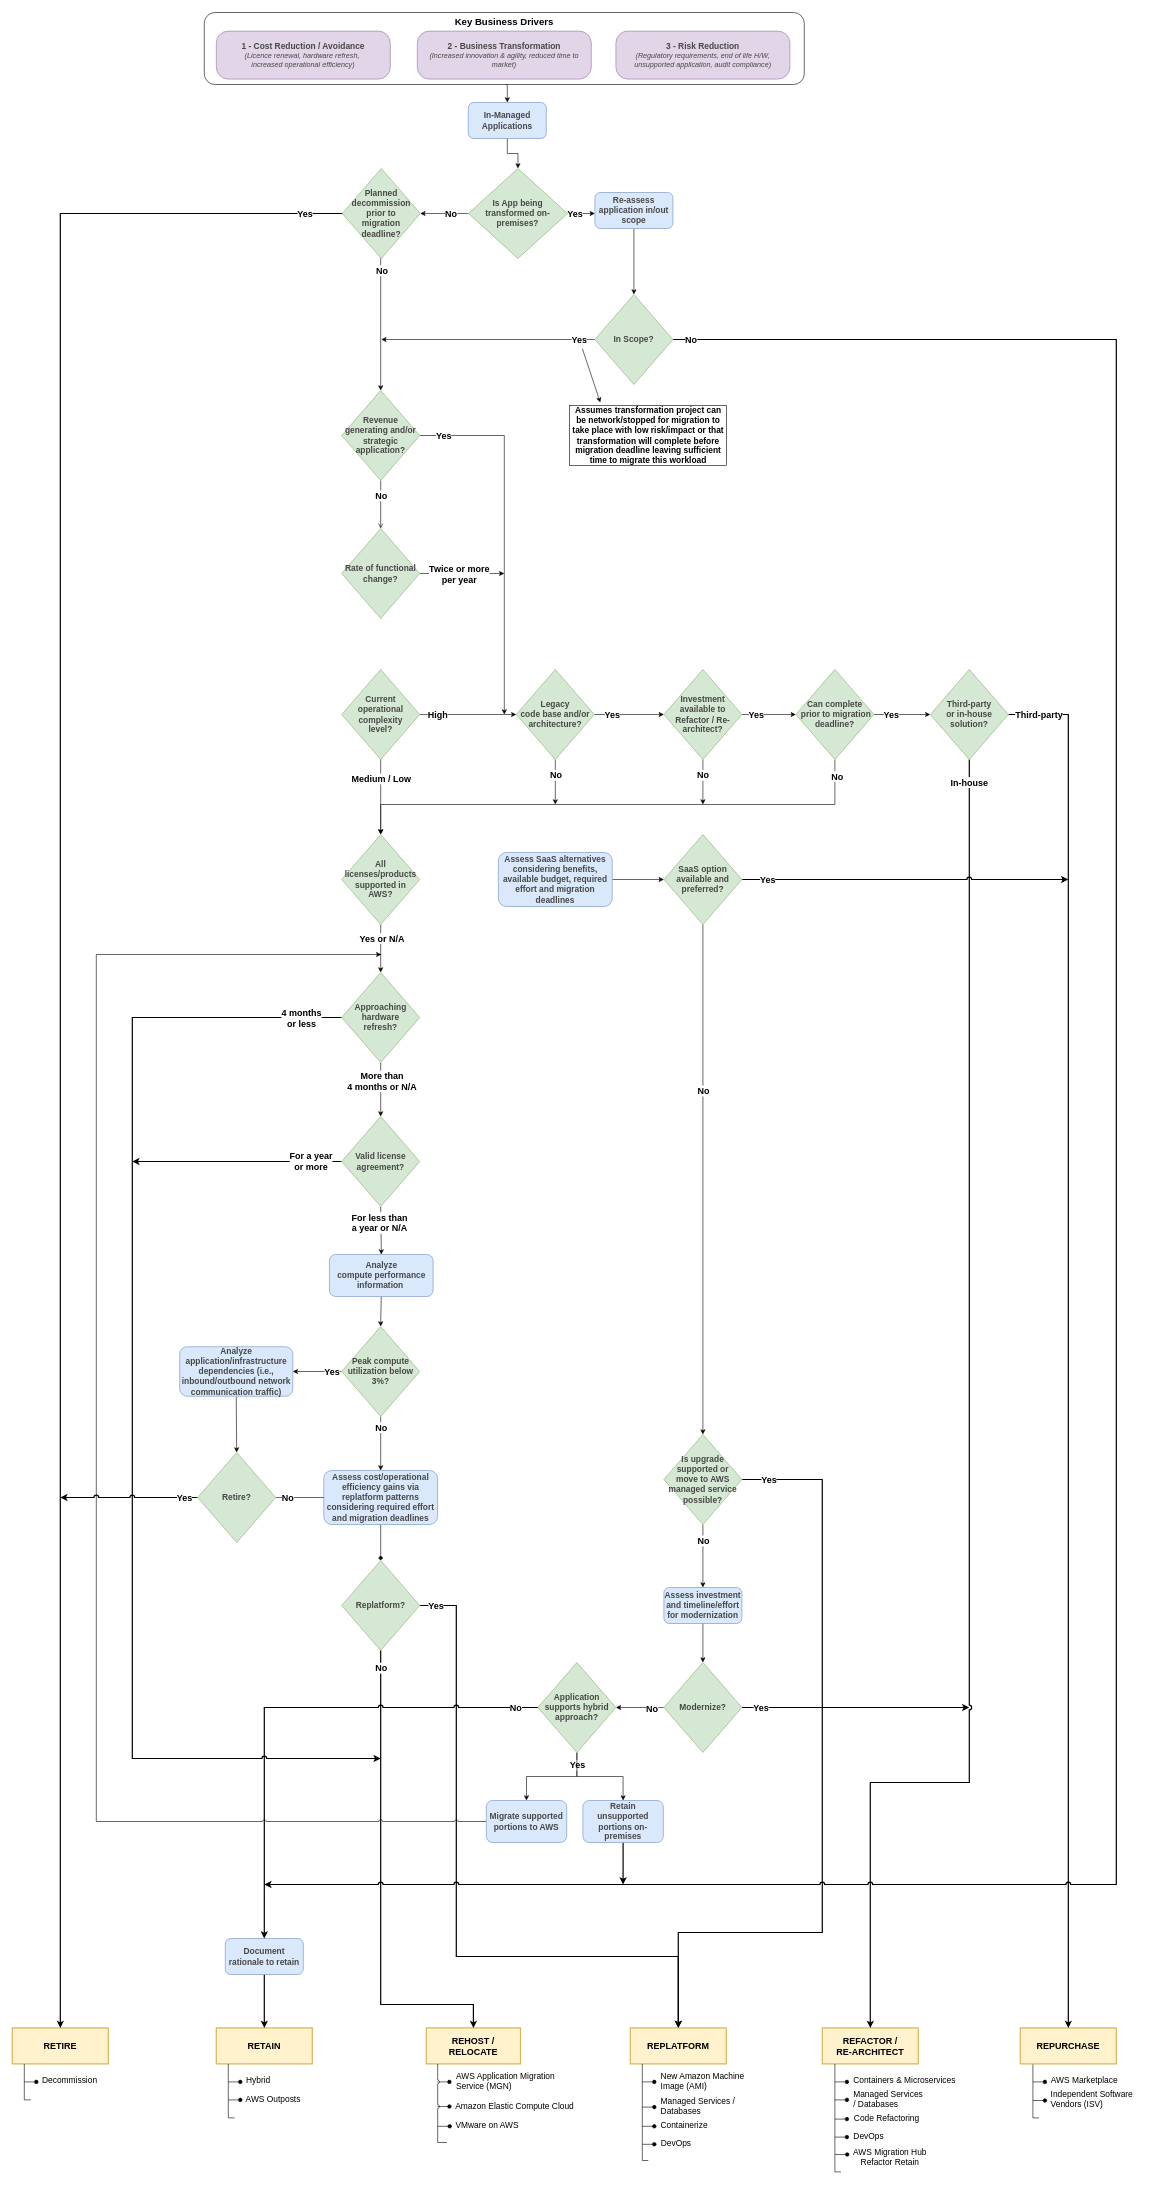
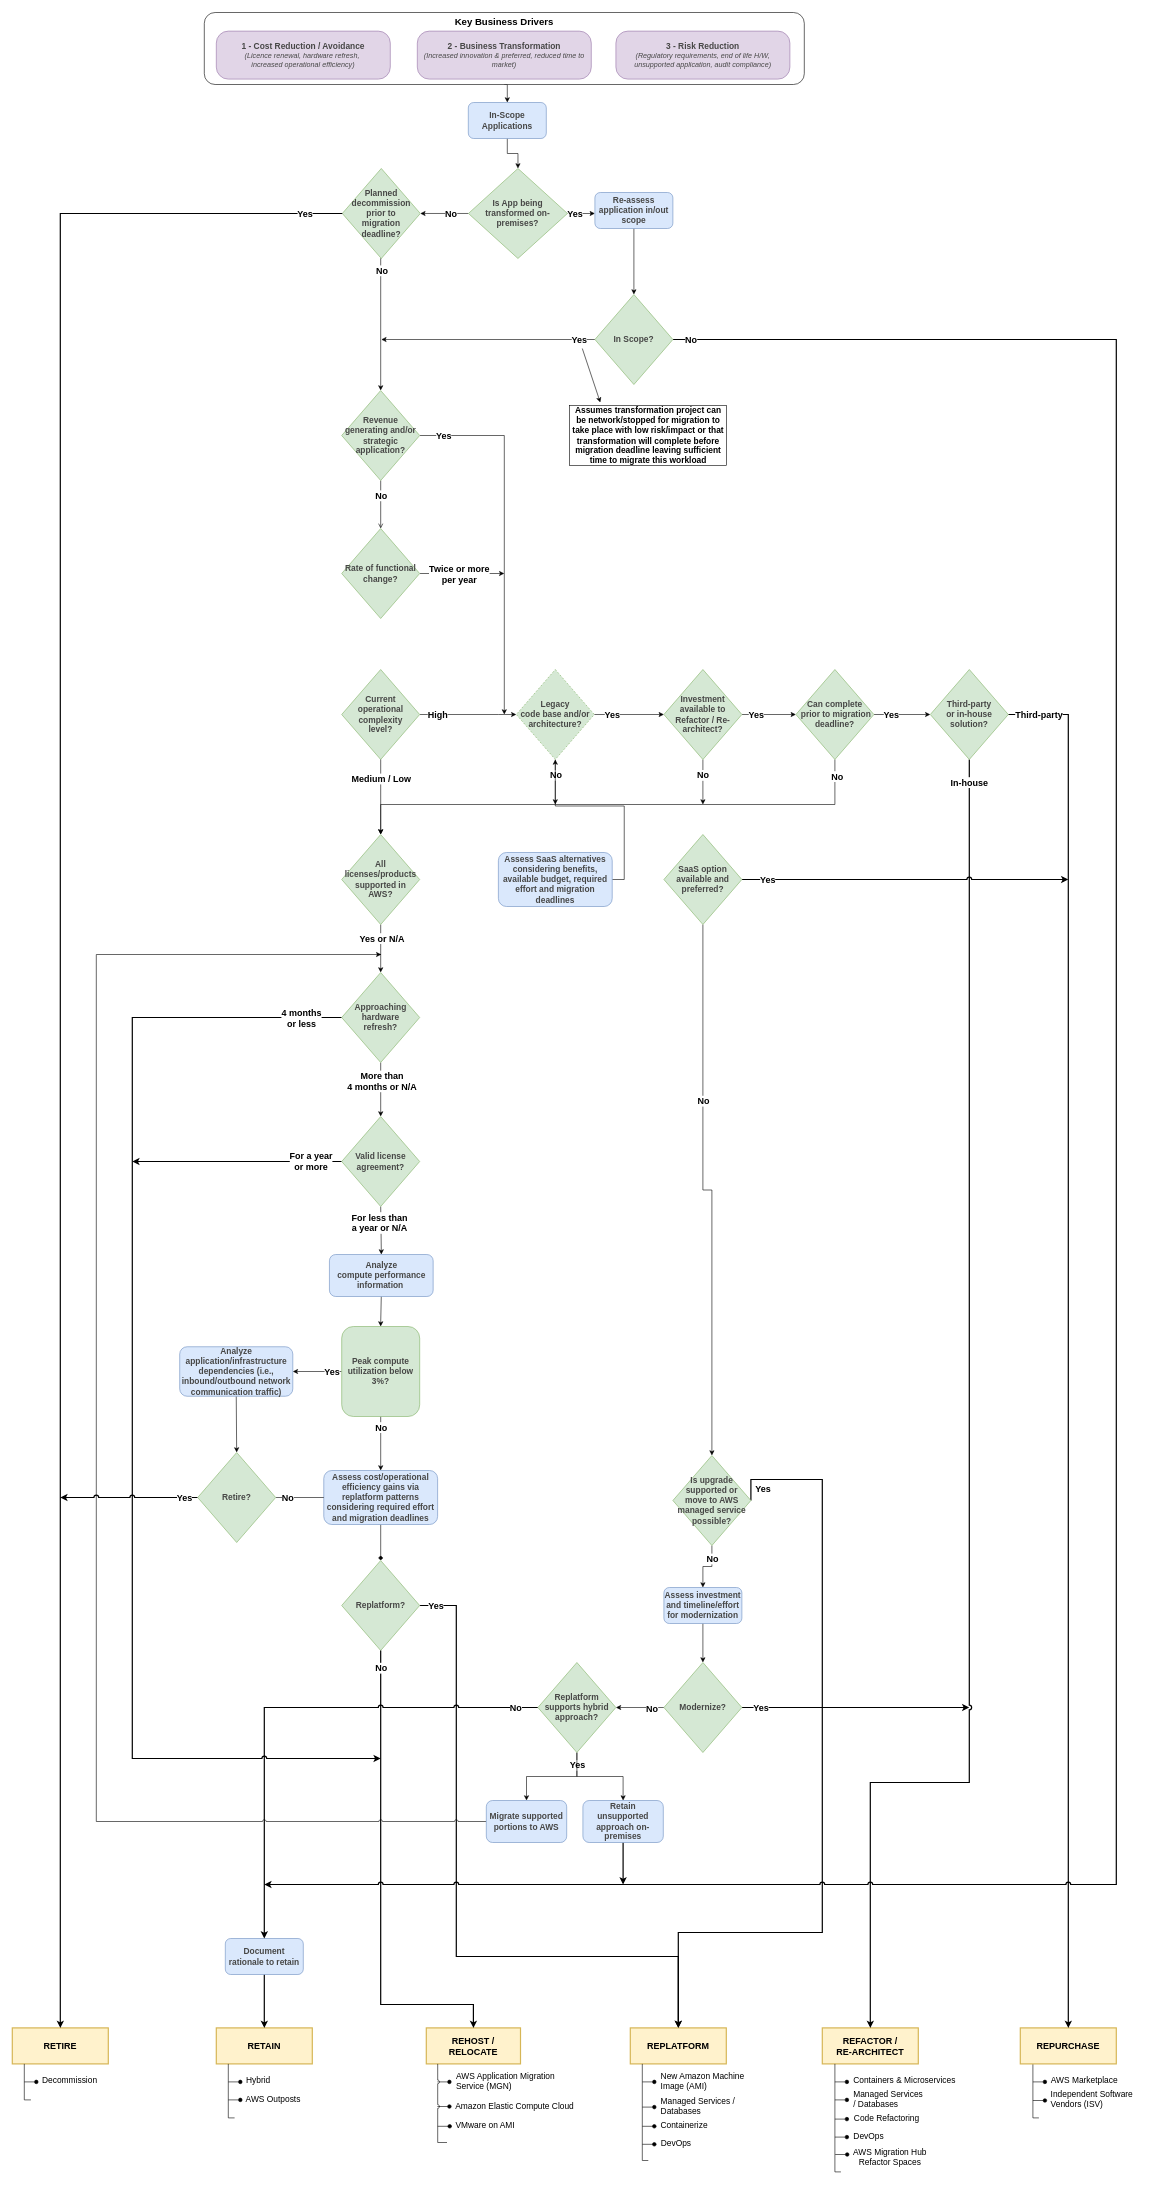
(504, 55) -> (504, 55)
(507, 120) -> (507, 120)
(555, 714) -> (555, 714)
(642, 879) -> (624, 842)
(381, 1371) -> (381, 1371)
(703, 1479) -> (712, 1500)
(577, 1707) -> (577, 1707)
(623, 1821) -> (623, 1821)
(480, 2125) -> (480, 2125)
(890, 2157) -> (890, 2157)
